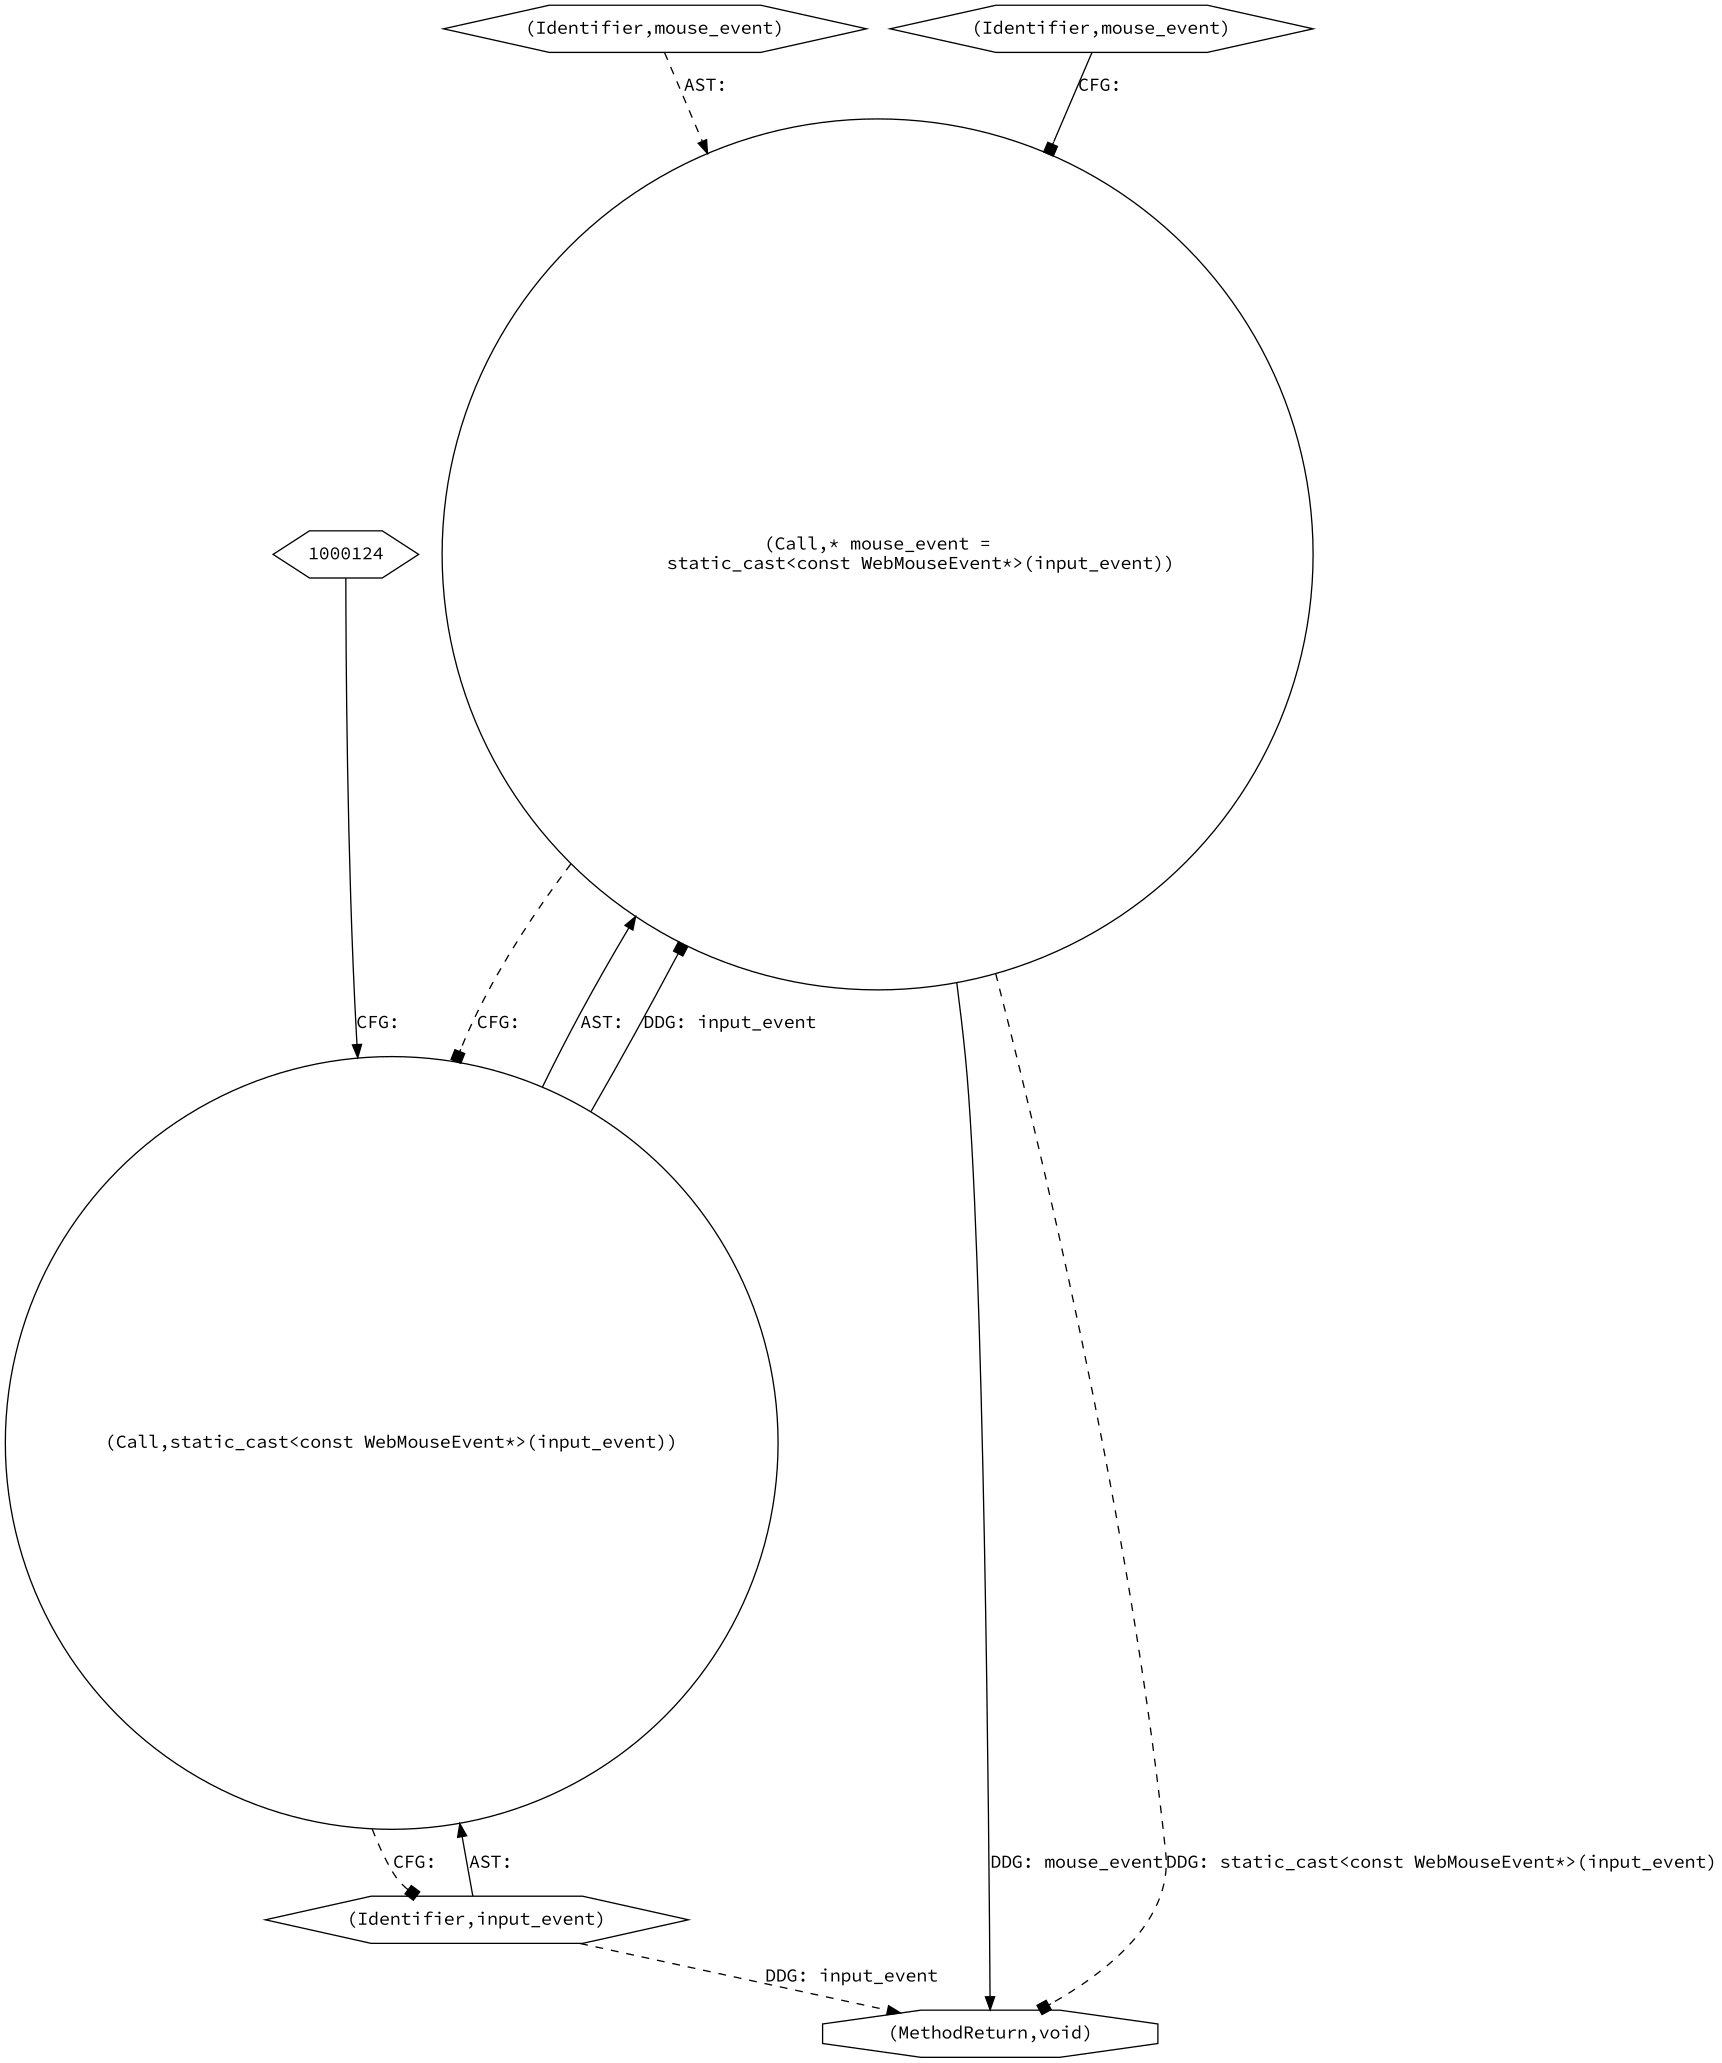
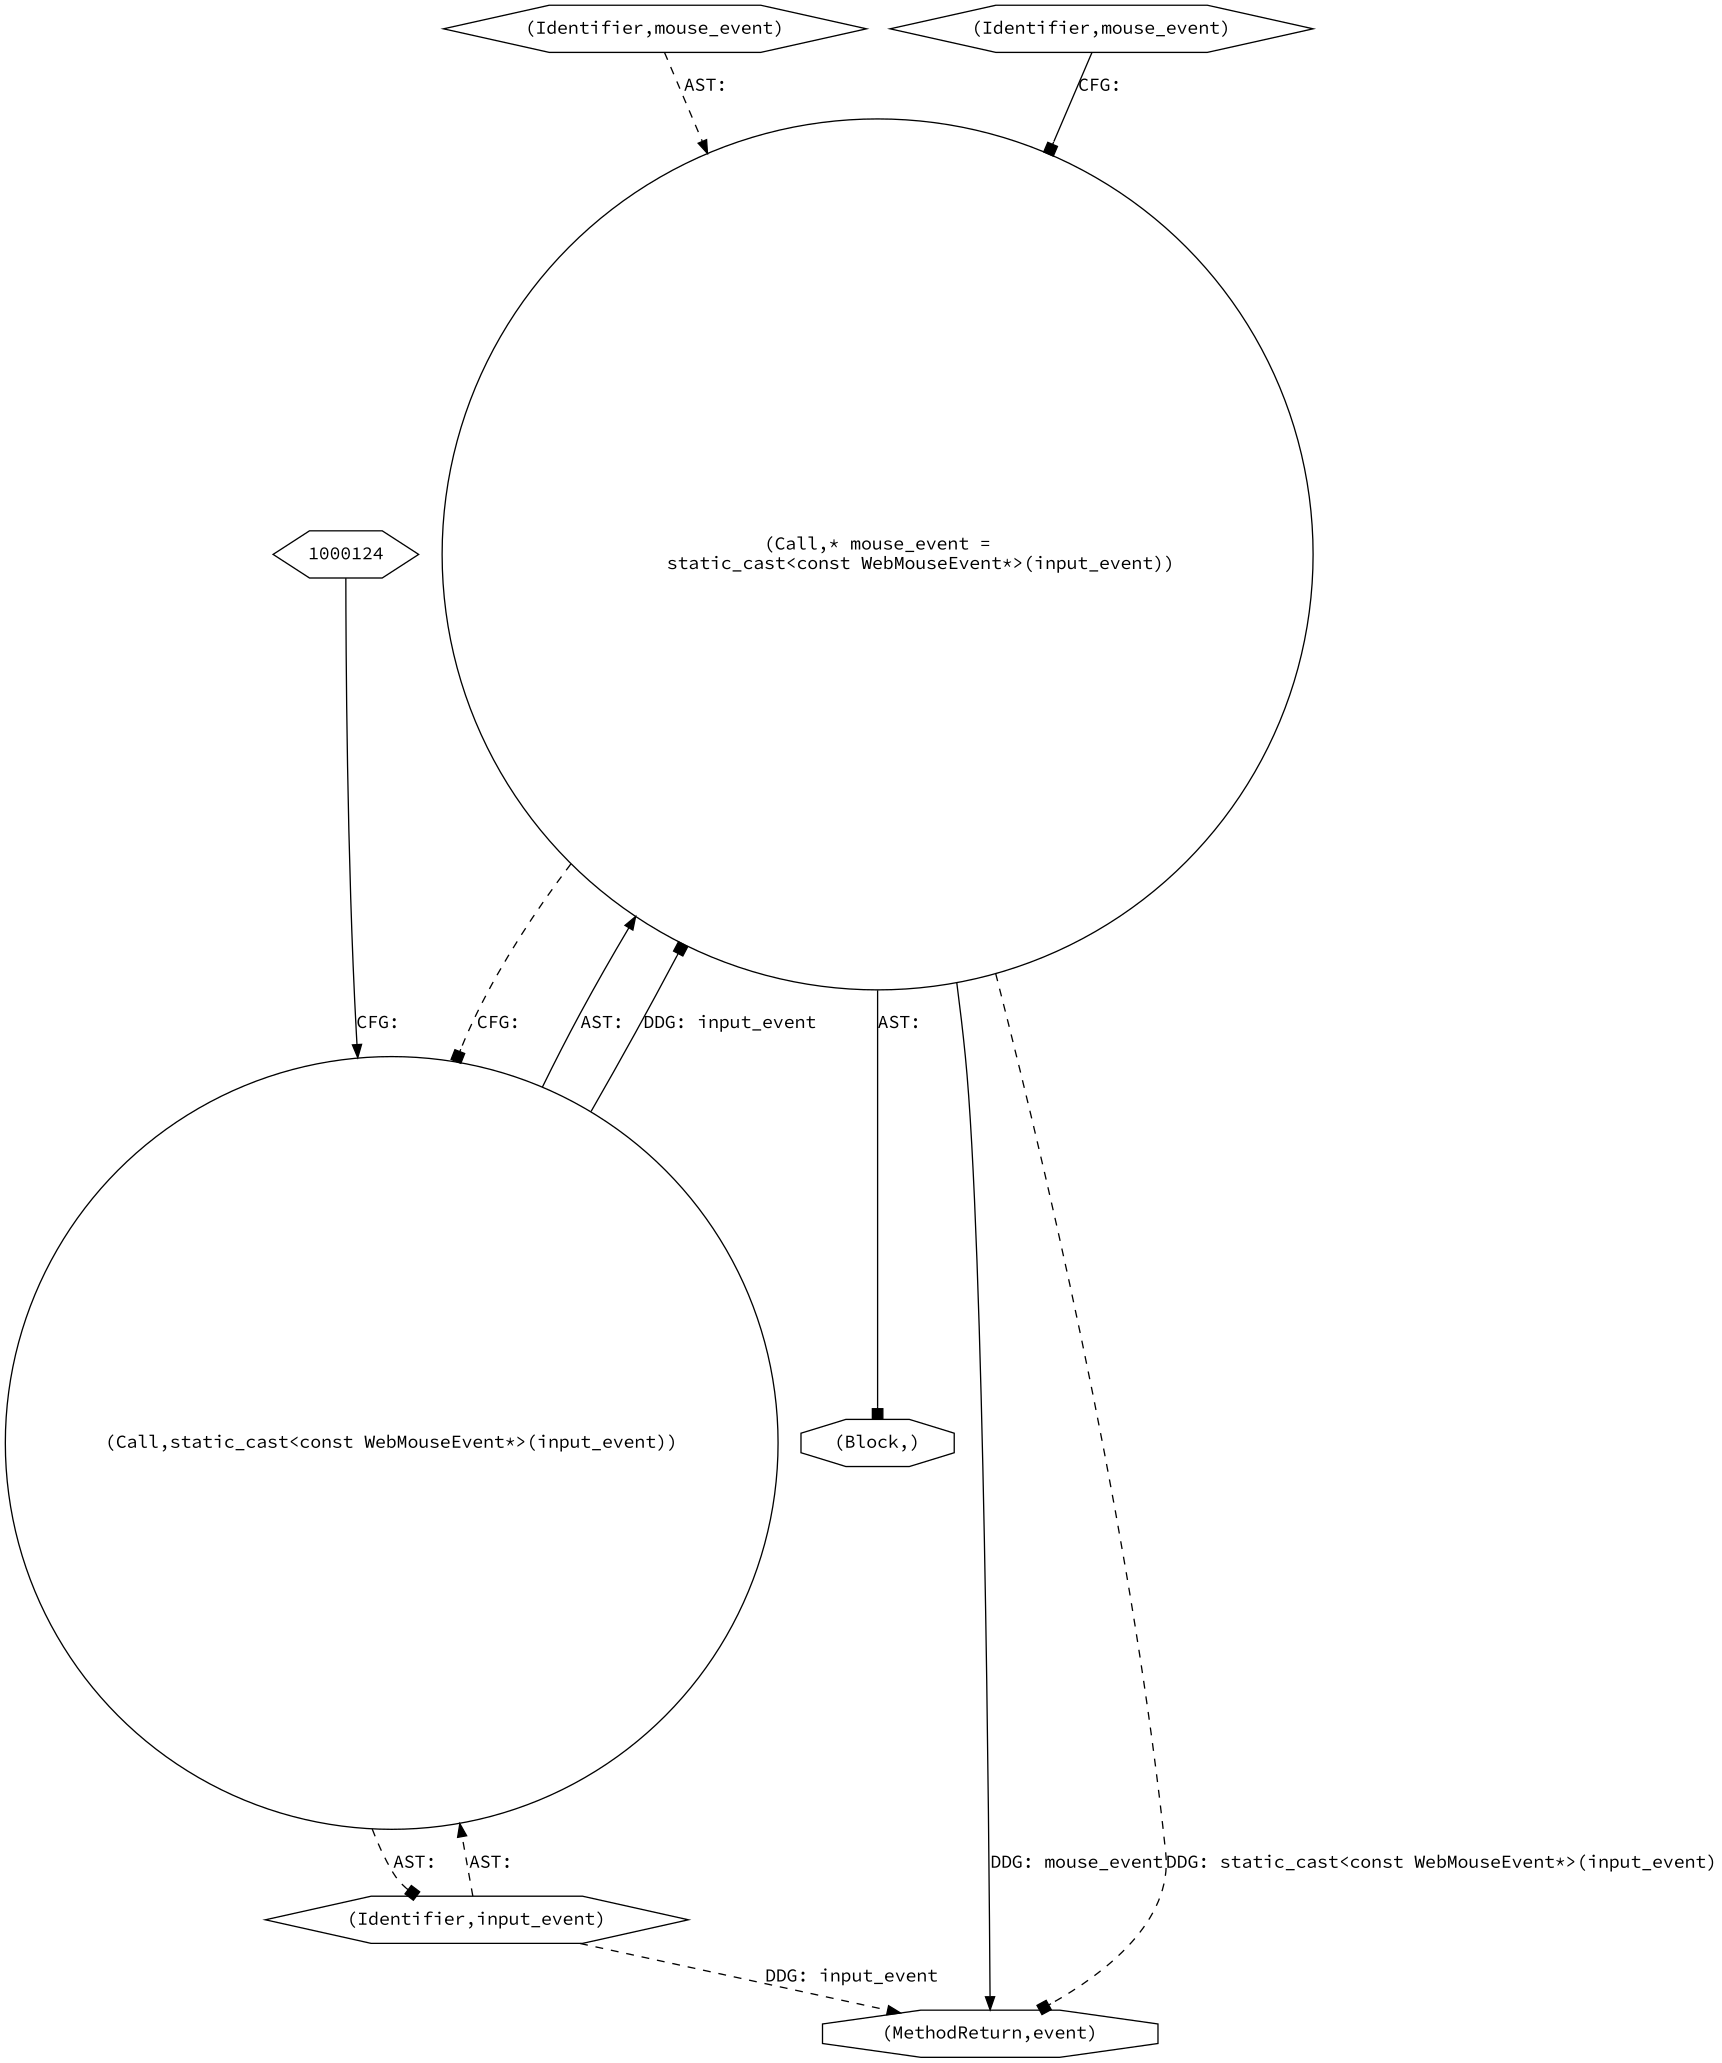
none -> (878, 1443)
(421, 1863) -> (421, 1863)
(467, 1866) -> (467, 1866)
(990, 2034) -> (990, 2034)
